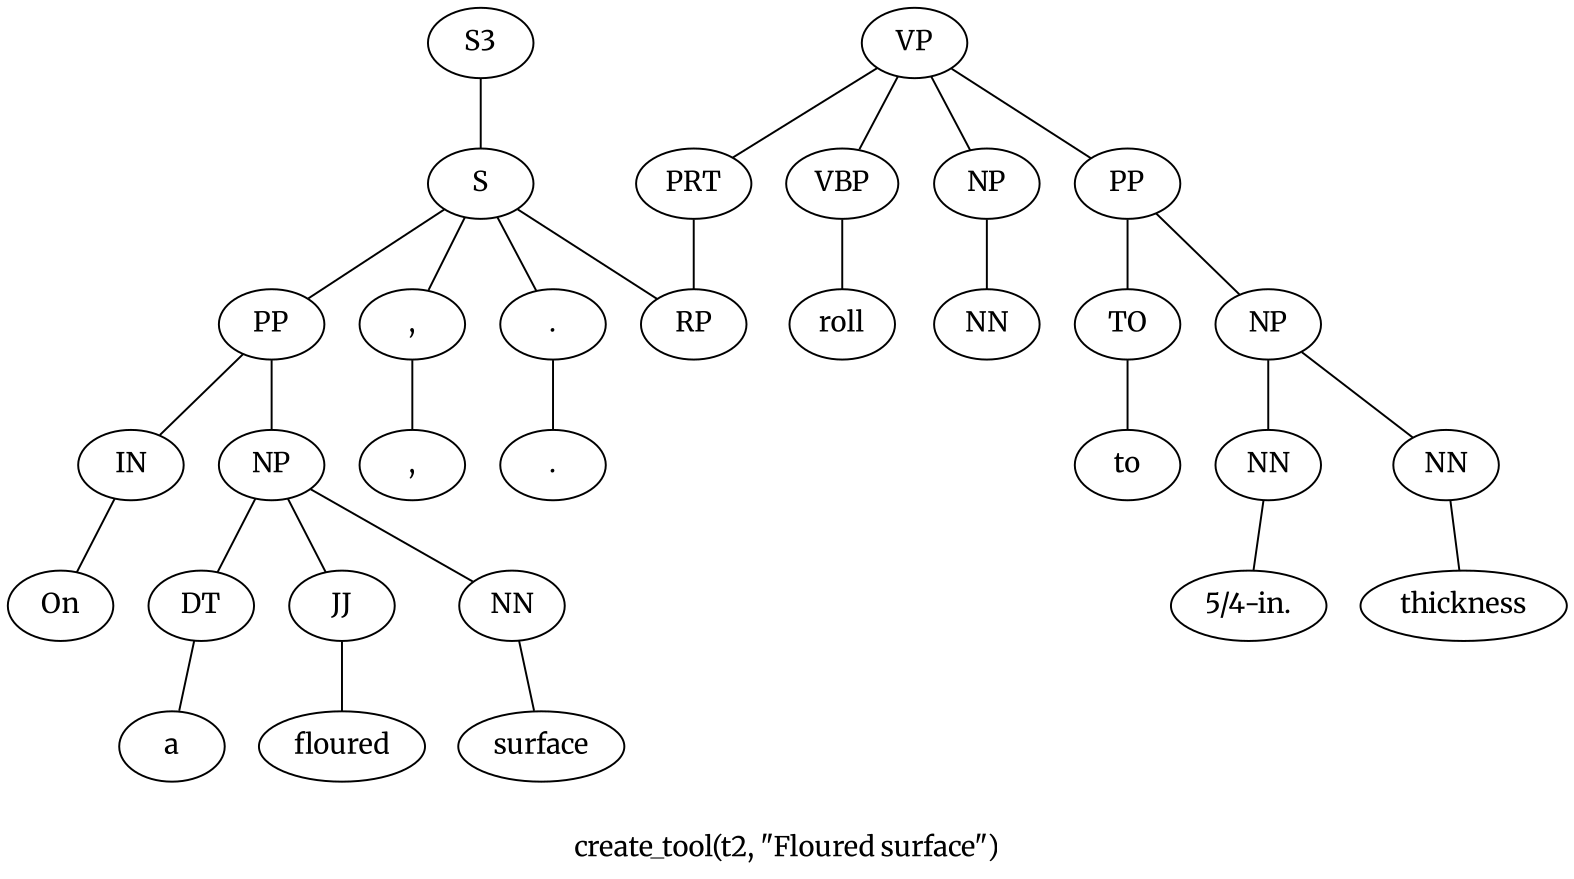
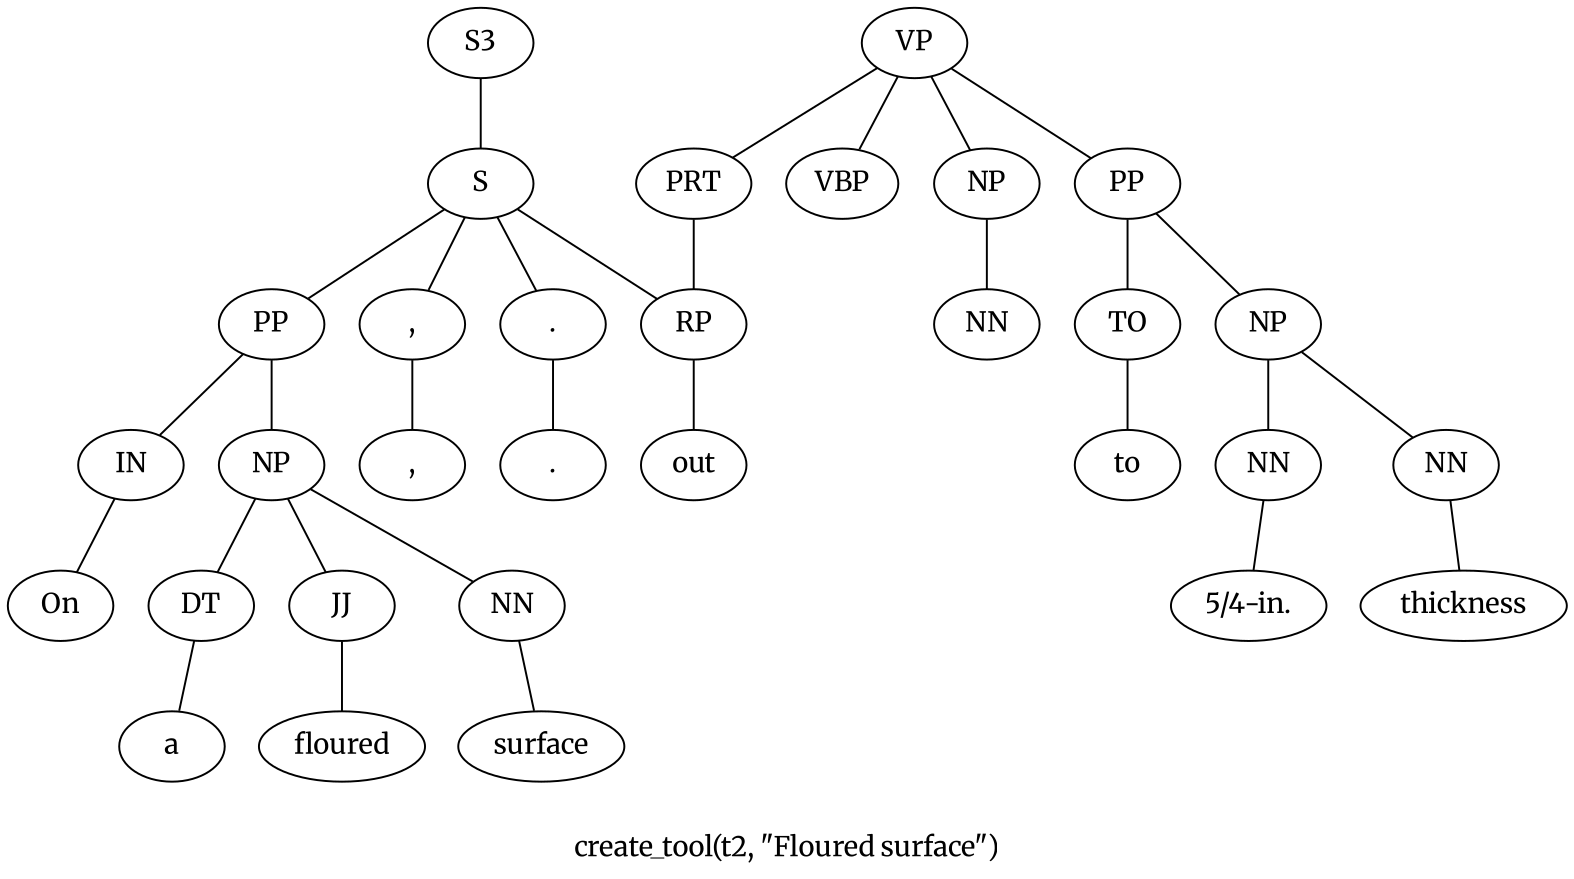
(842, 324) -> none
none -> (694, 465)
